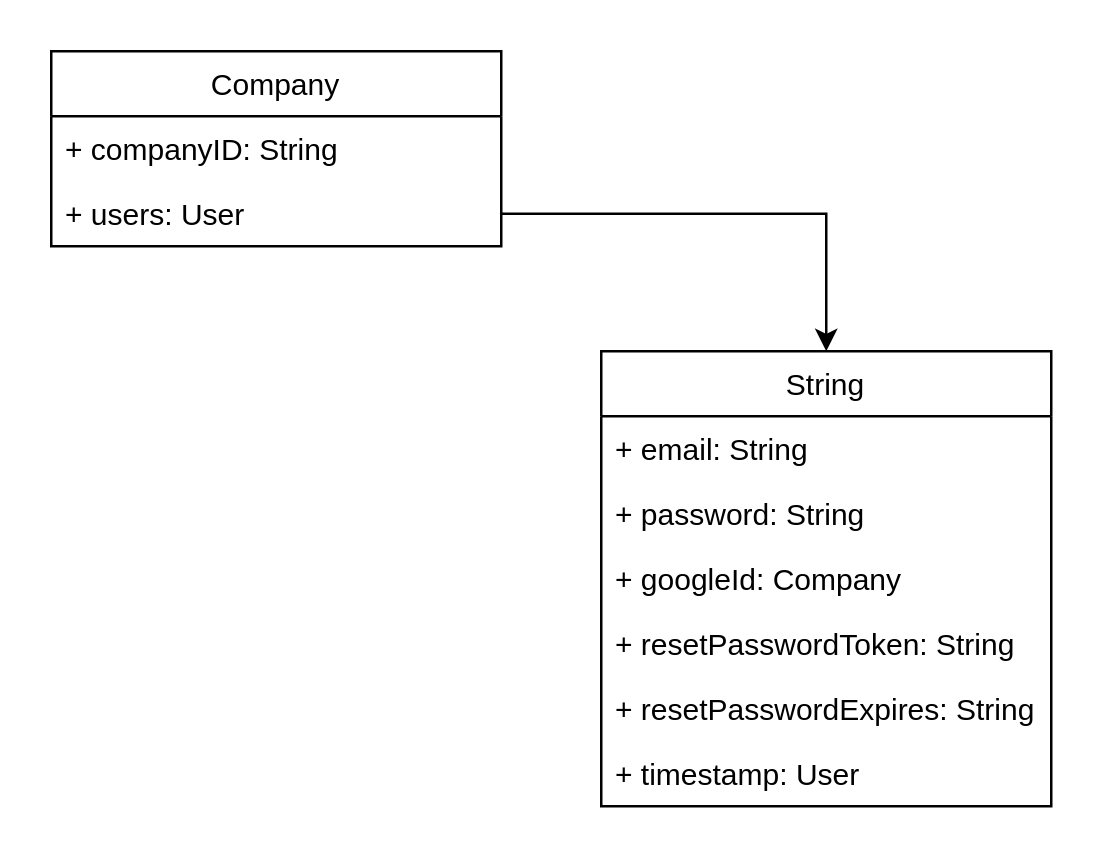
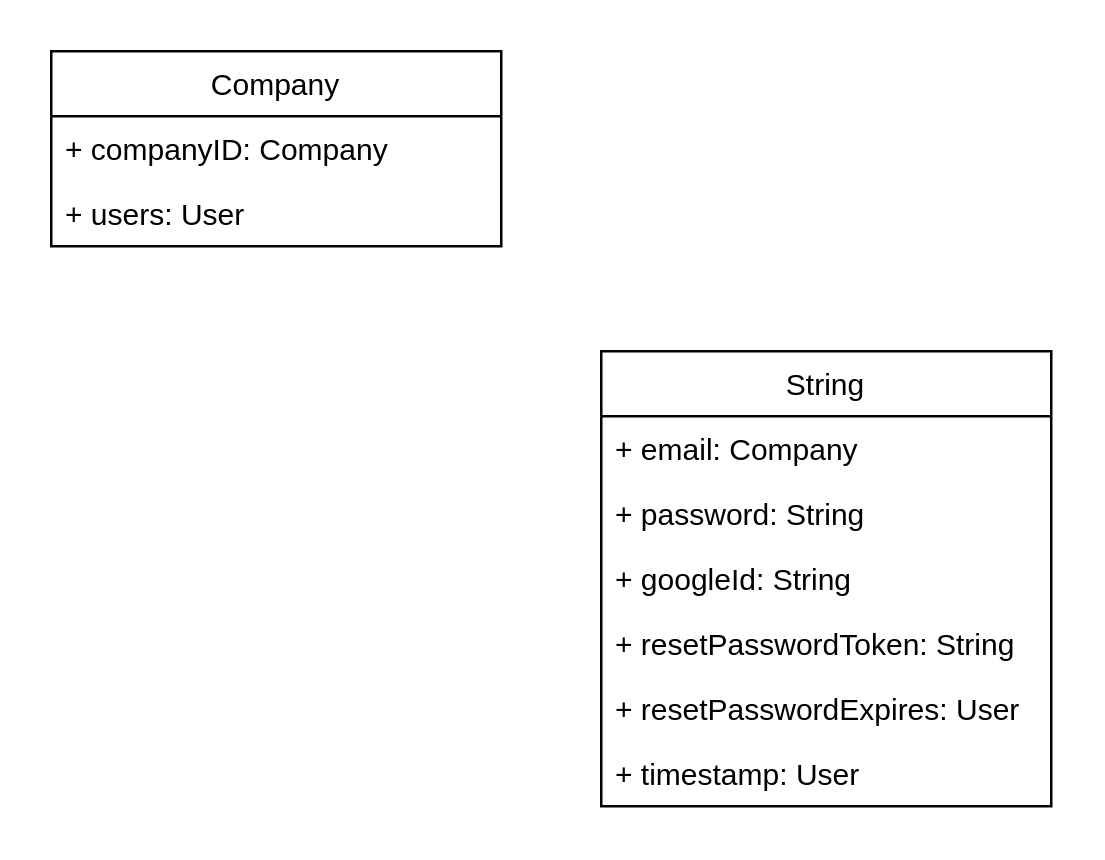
(209, 150) -> (221, 150)
(724, 214) -> none
(718, 450) -> (730, 450)
(767, 580) -> (755, 580)
(851, 710) -> (839, 710)
